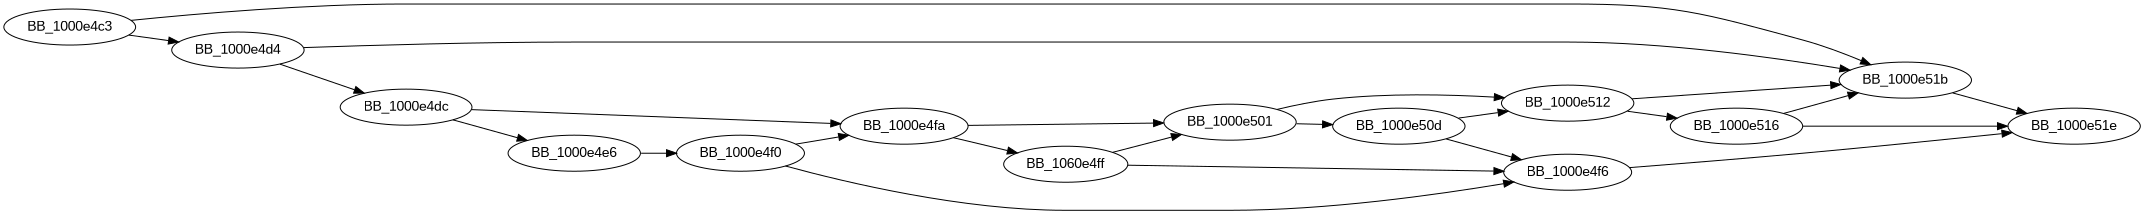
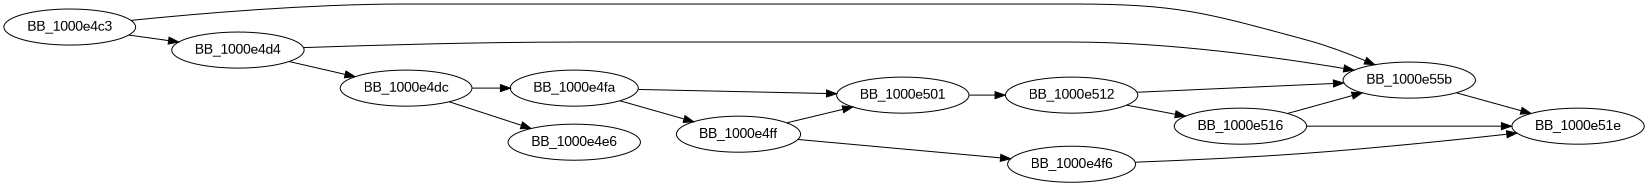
(1905, 80) -> (1409, 80)
(1399, 126) -> none
(740, 153) -> none
(1066, 164) -> (739, 134)
